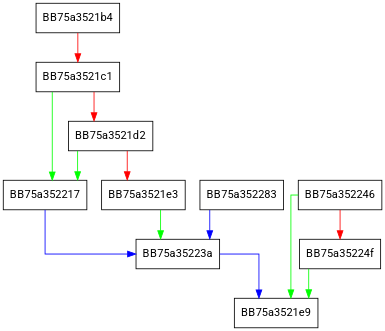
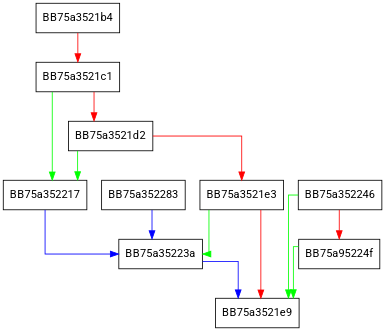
none -> (261, 250)
(340, 254) -> (339, 254)
